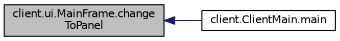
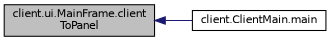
(84, 21) -> (79, 21)
